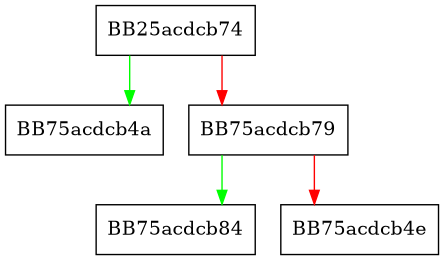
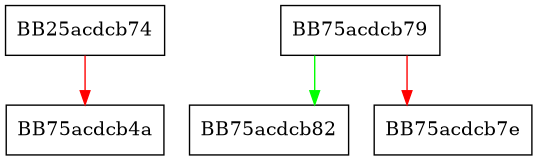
(130, 73) -> (85, 73)
(222, 73) -> none
(176, 230) -> (269, 130)
(360, 230) -> (453, 130)
